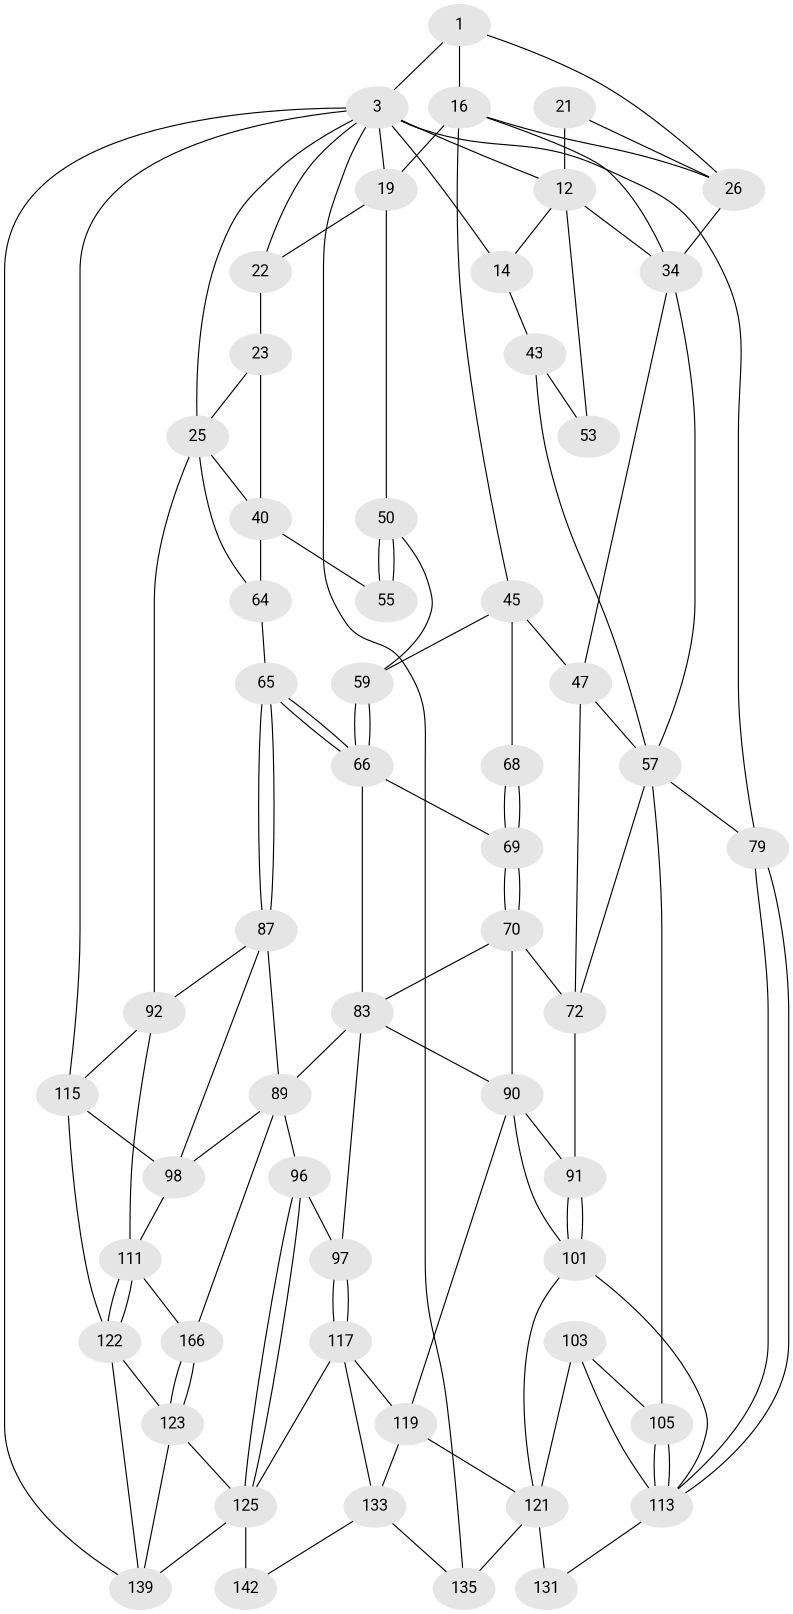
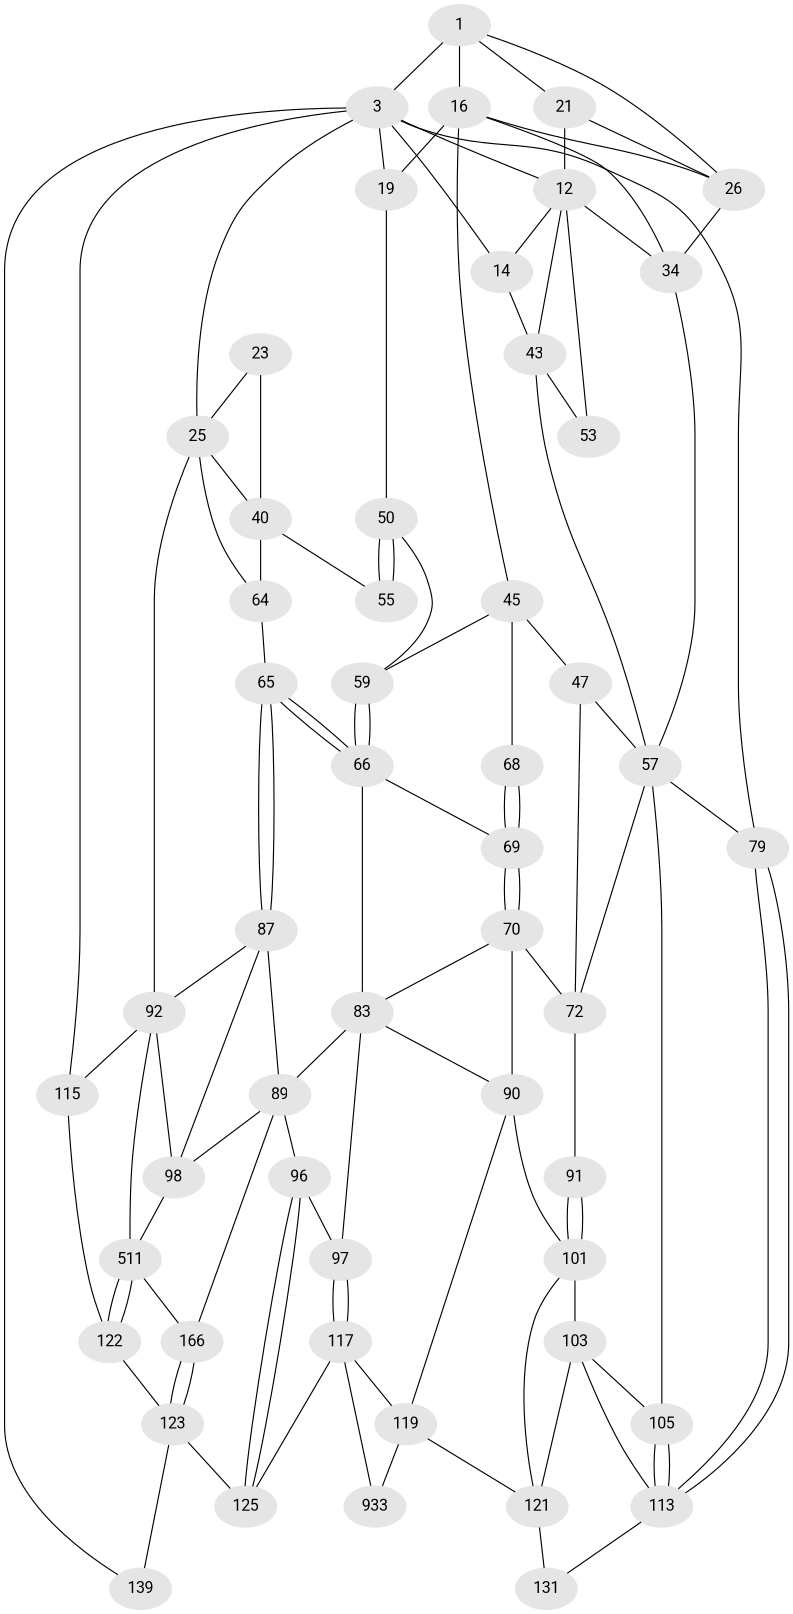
none -> (512, 66)
(261, 272) -> none
none -> (550, 272)
(626, 478) -> none
(121, 1136) -> (164, 1095)
(544, 1136) -> none
(130, 1260) -> (130, 1260)
(685, 1370) -> (575, 1301)
(125, 1465) -> none
(375, 1507) -> (375, 1507)
(193, 1548) -> none
(246, 1589) -> none
(464, 1589) -> none
